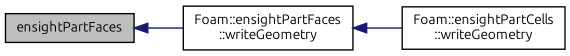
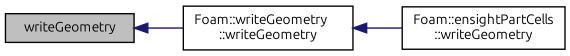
(70, 28) -> (70, 28)
(268, 28) -> (268, 28)
